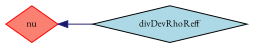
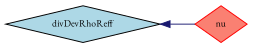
(80, 24) -> (183, 24)
